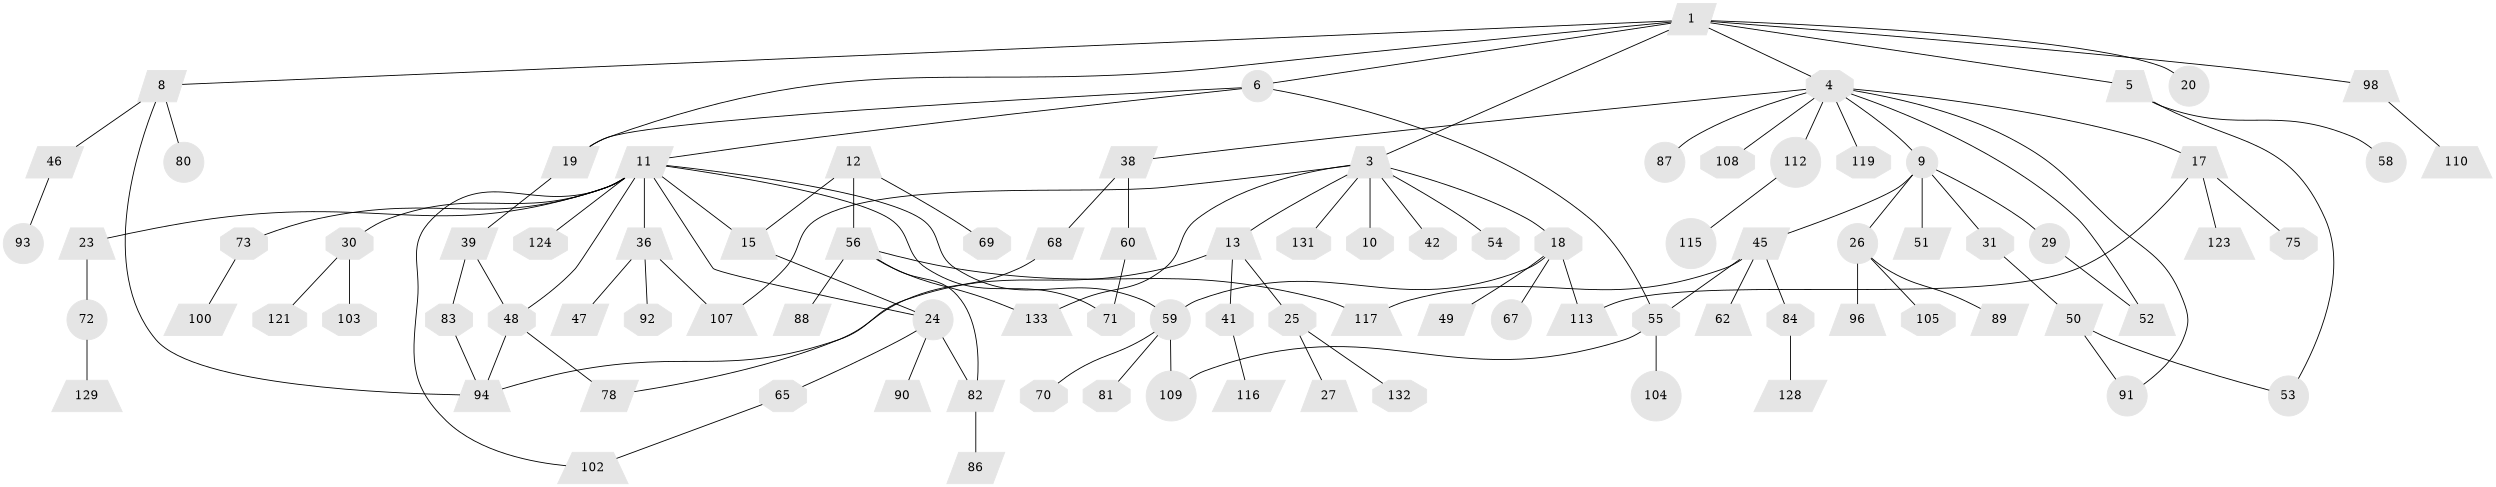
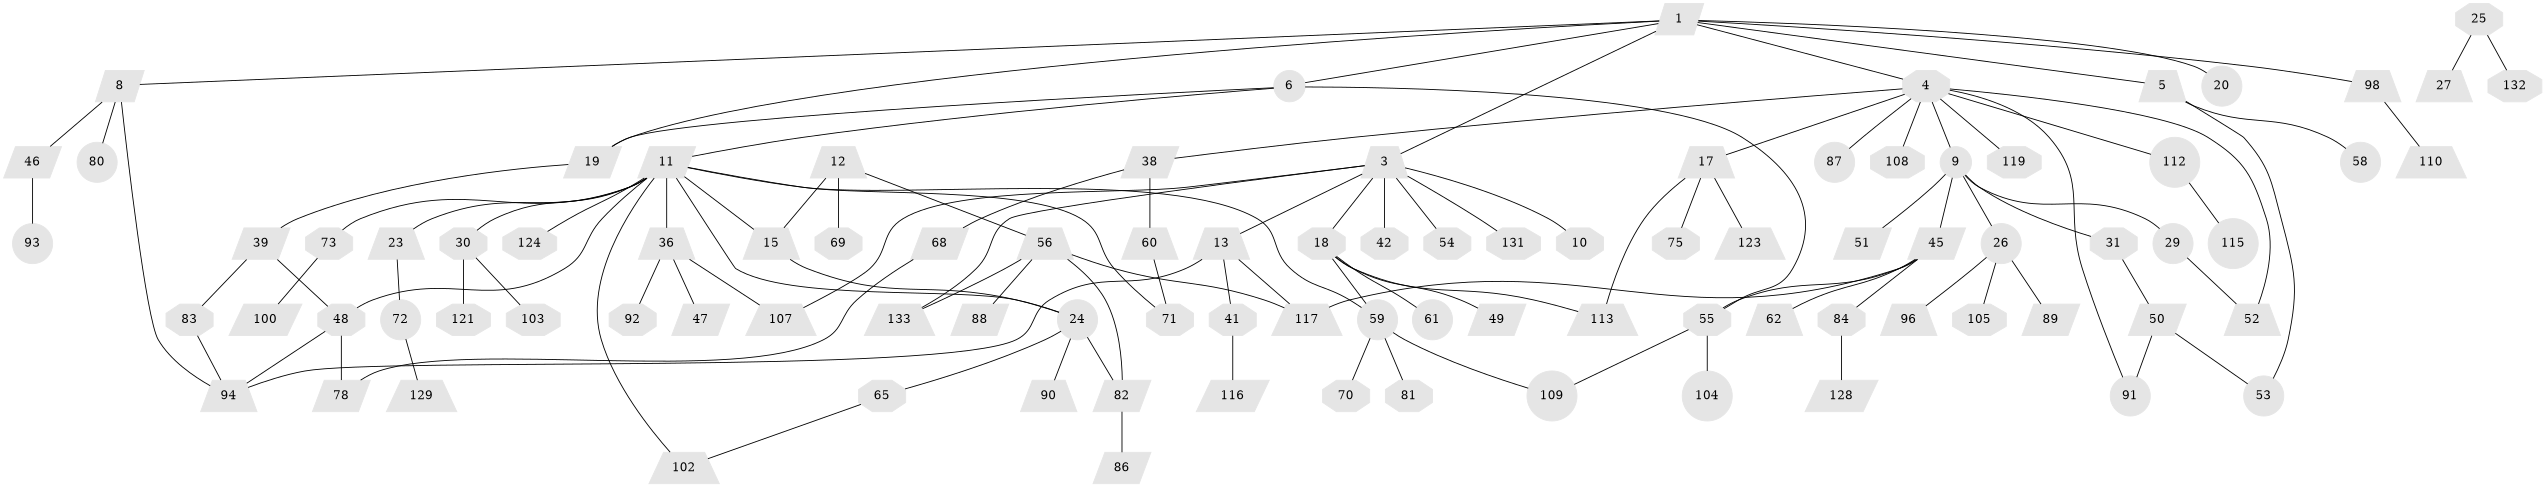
(1260, 279) -> (1264, 282)
(1511, 320) -> (1433, 320)
